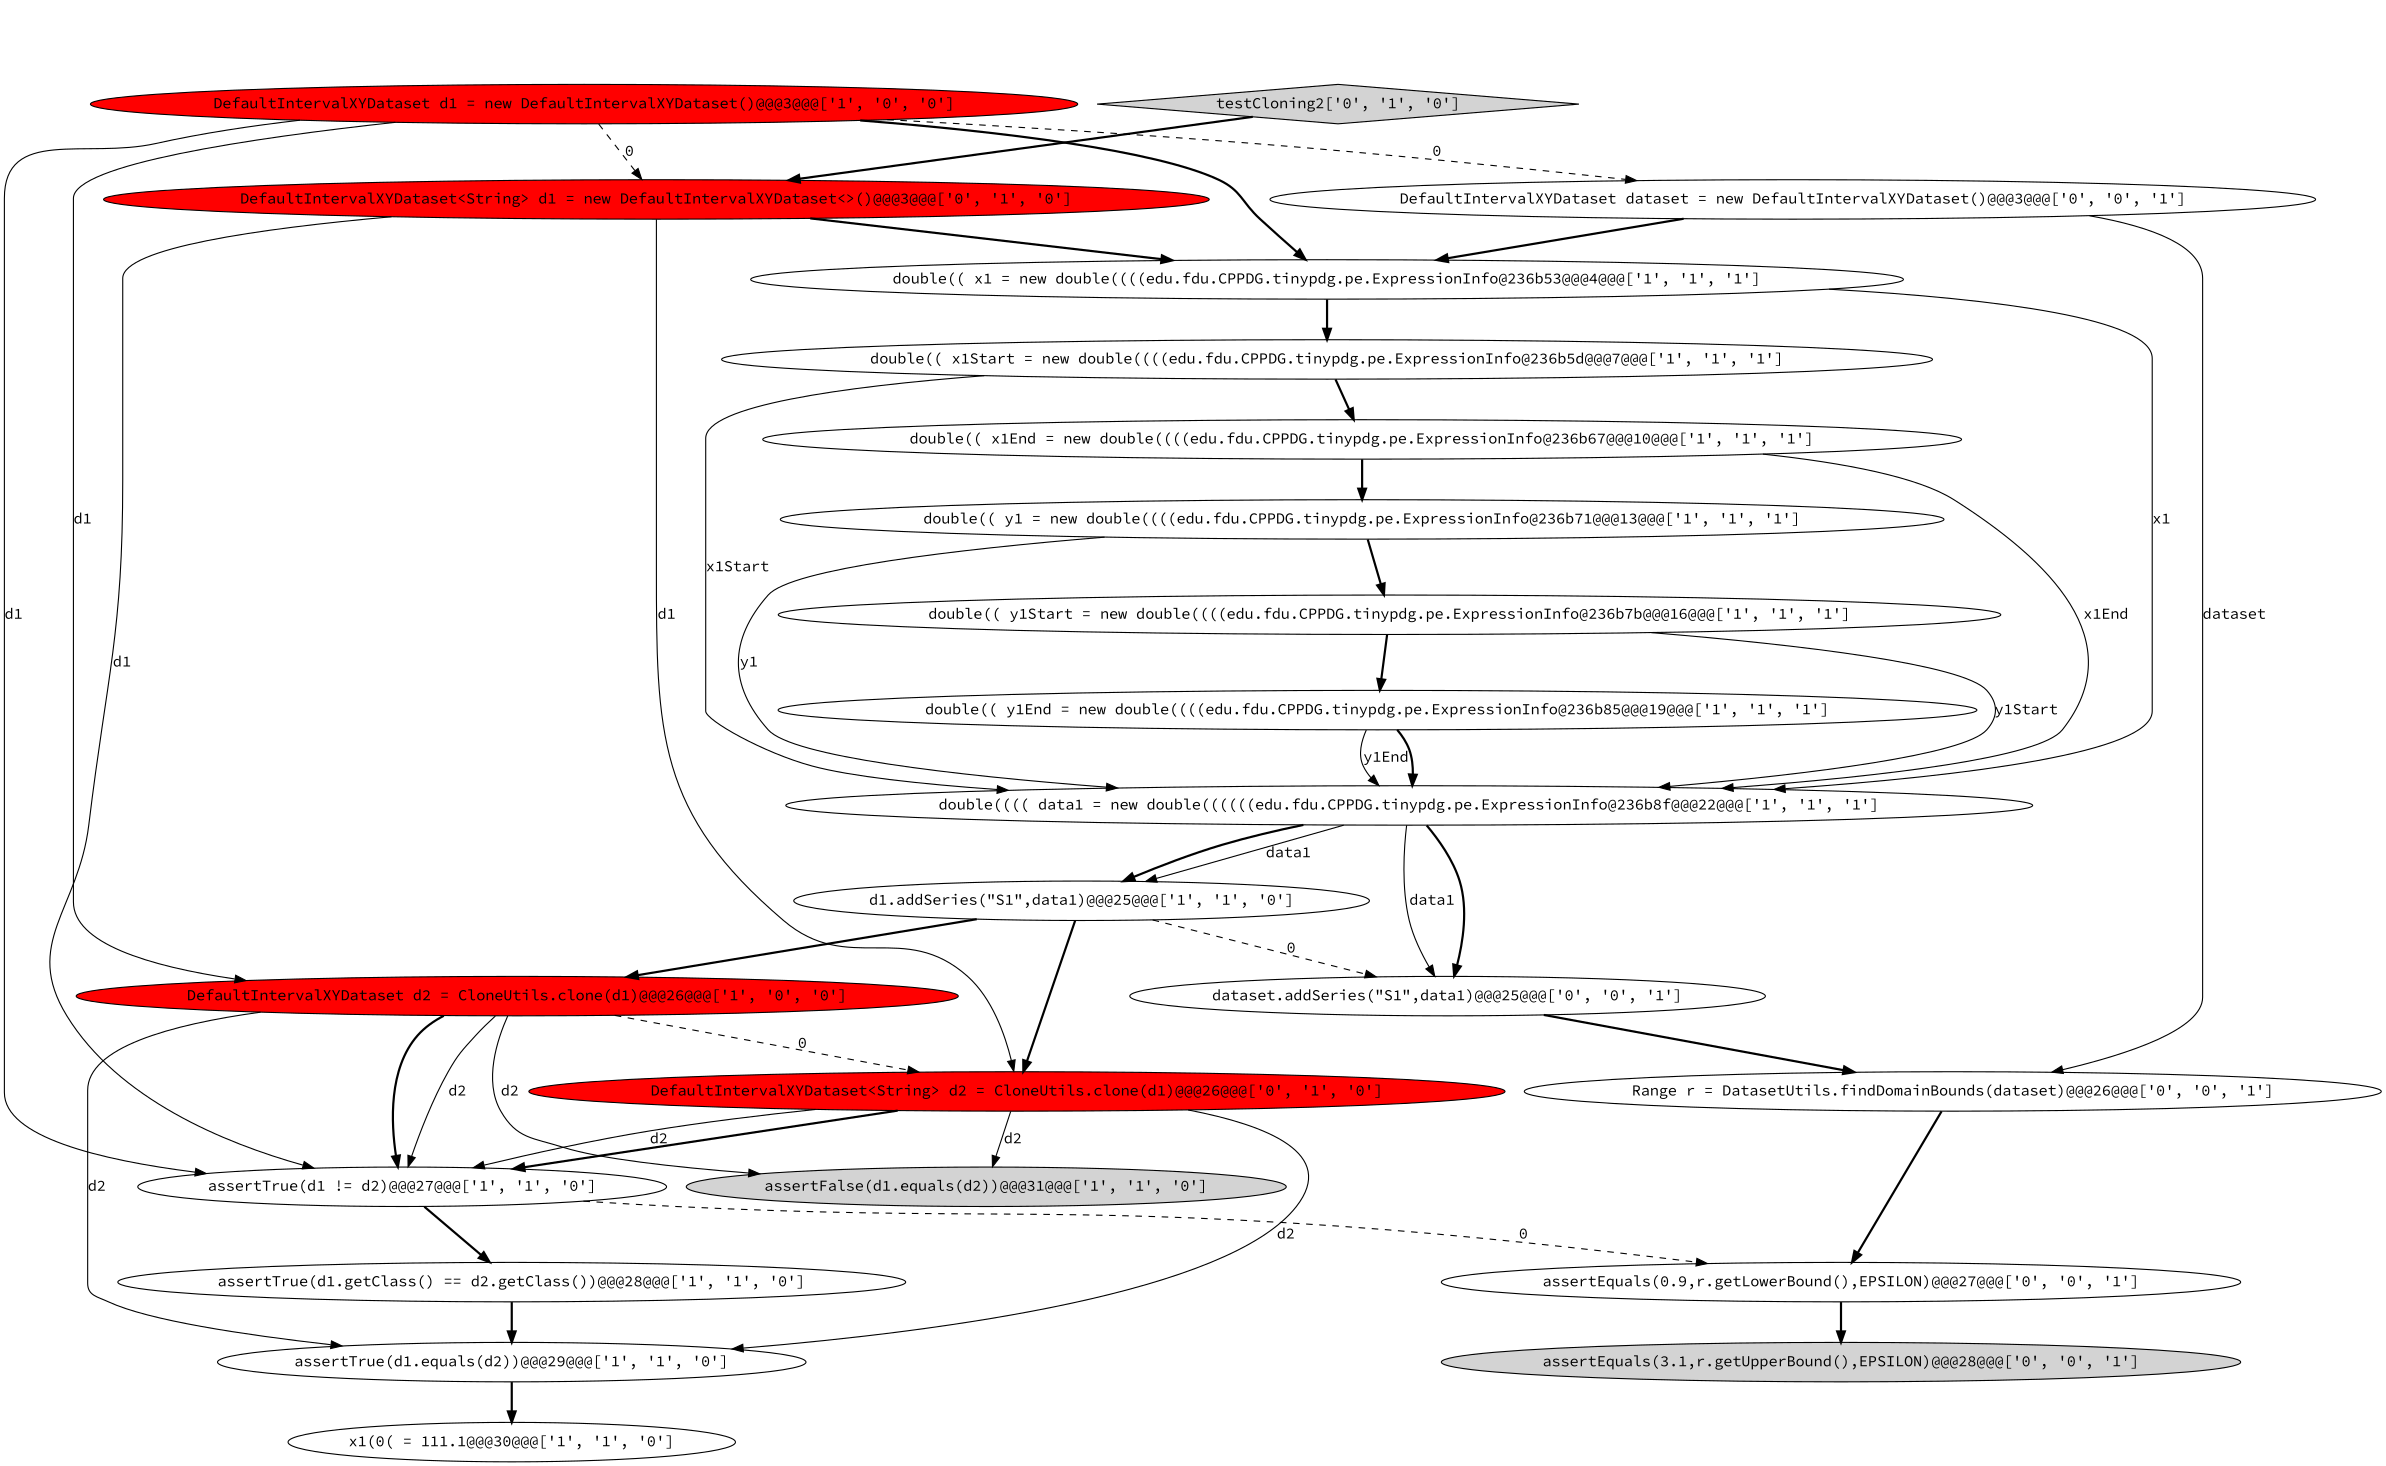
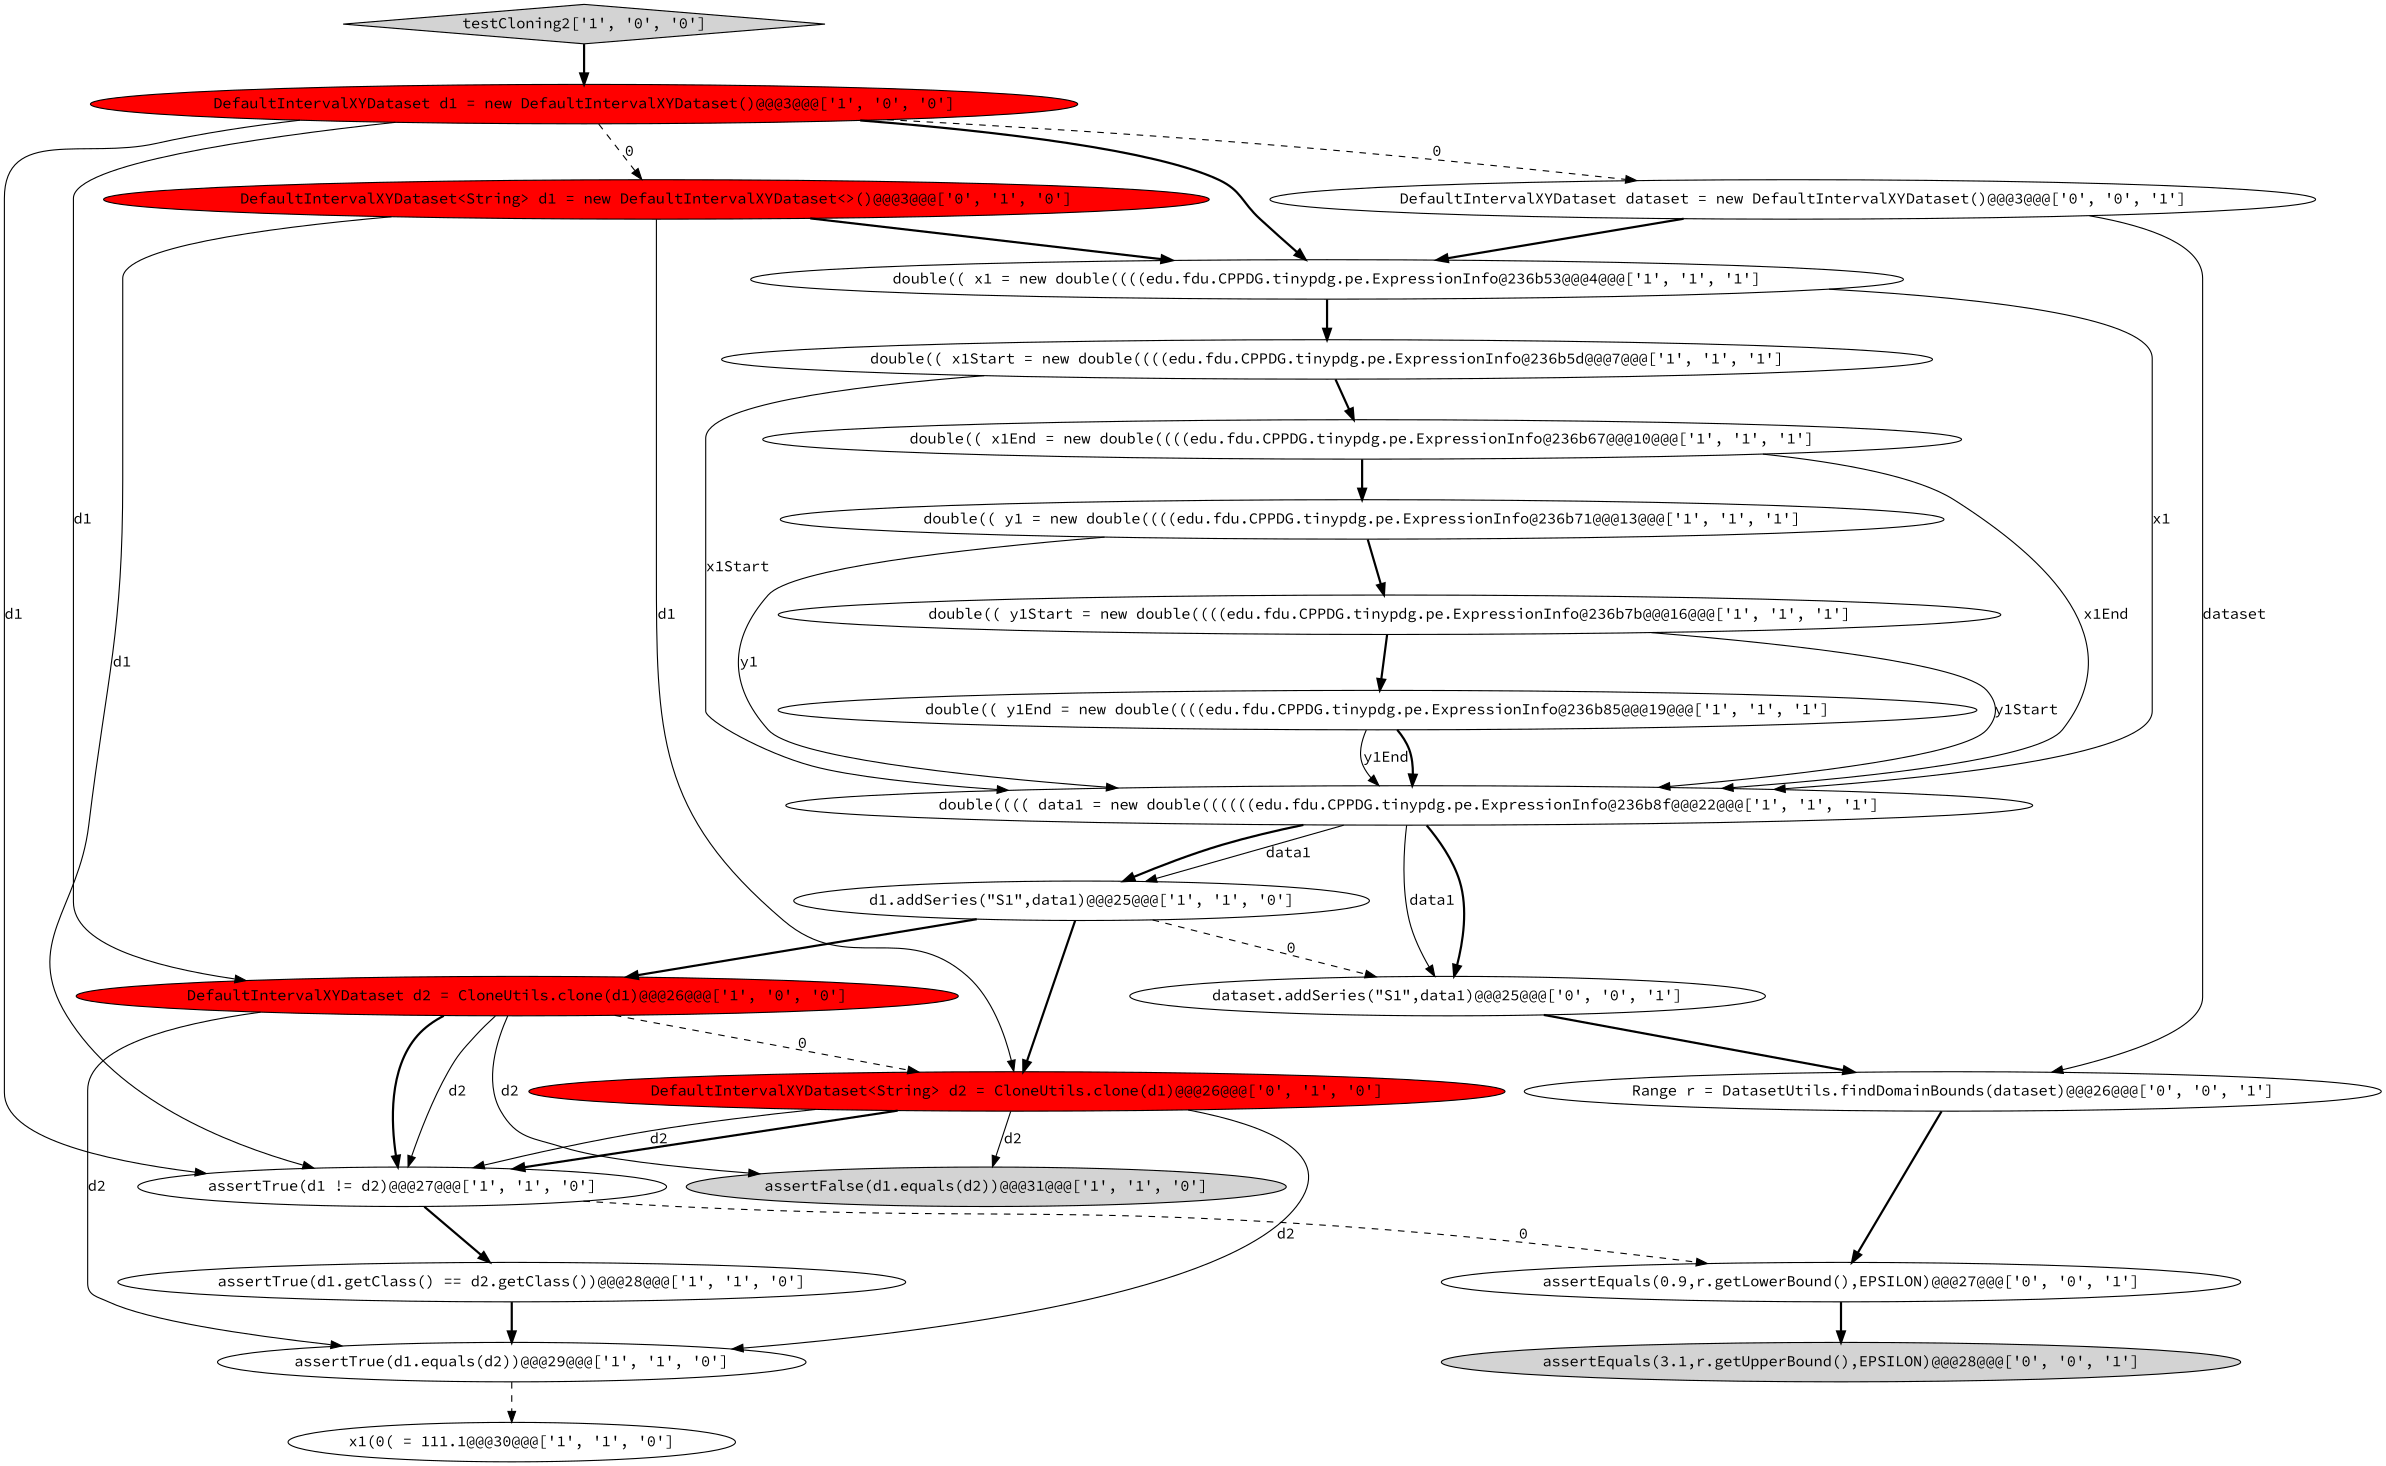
none -> (584, 24)
(1338, 104) -> none
(512, 1397) -> (512, 1397)
